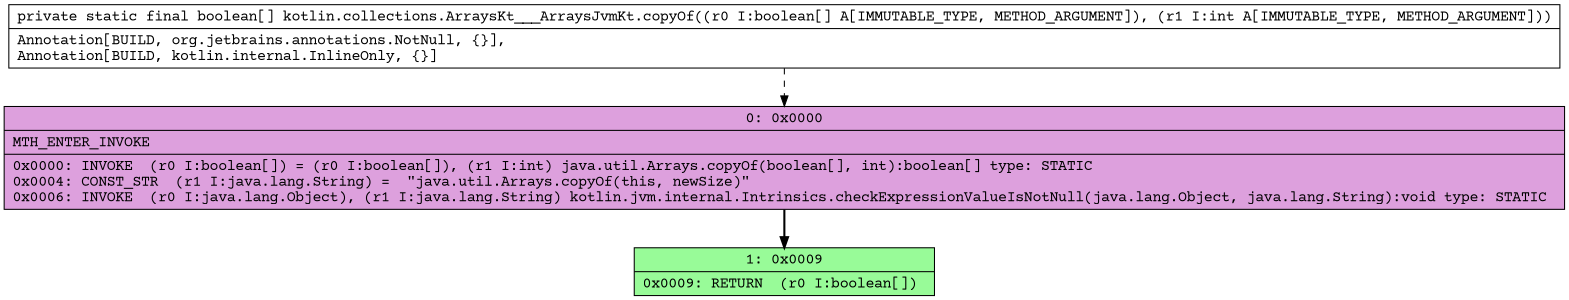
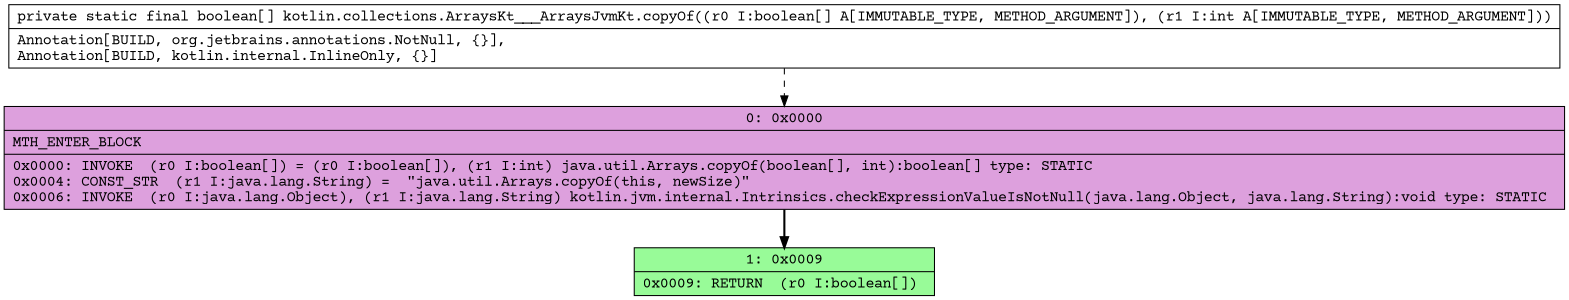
(82, 142) -> (77, 142)
